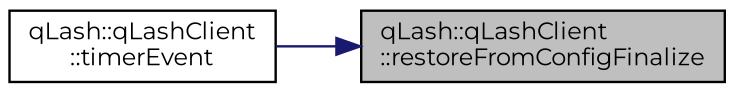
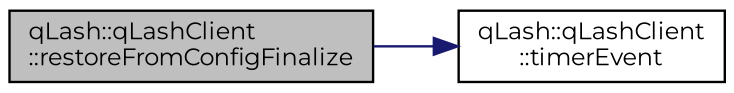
(307, 46) -> (404, 46)
